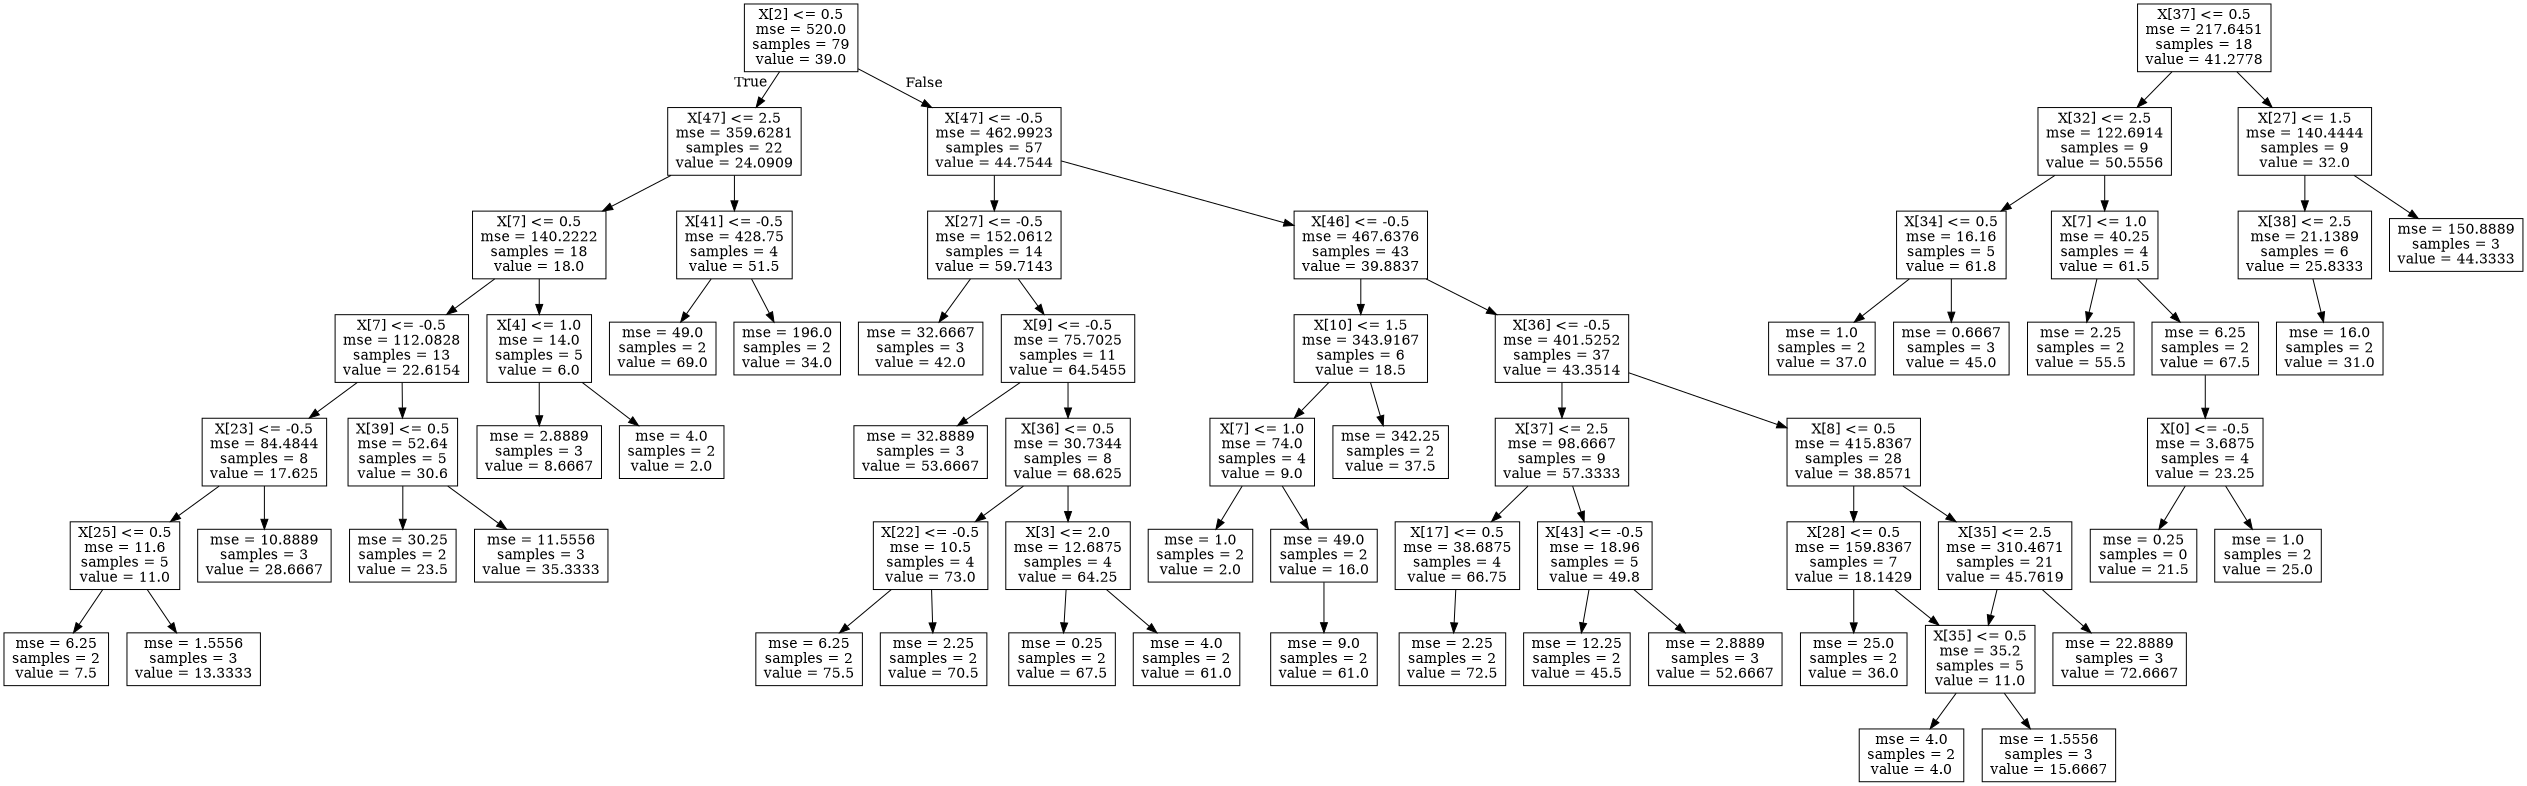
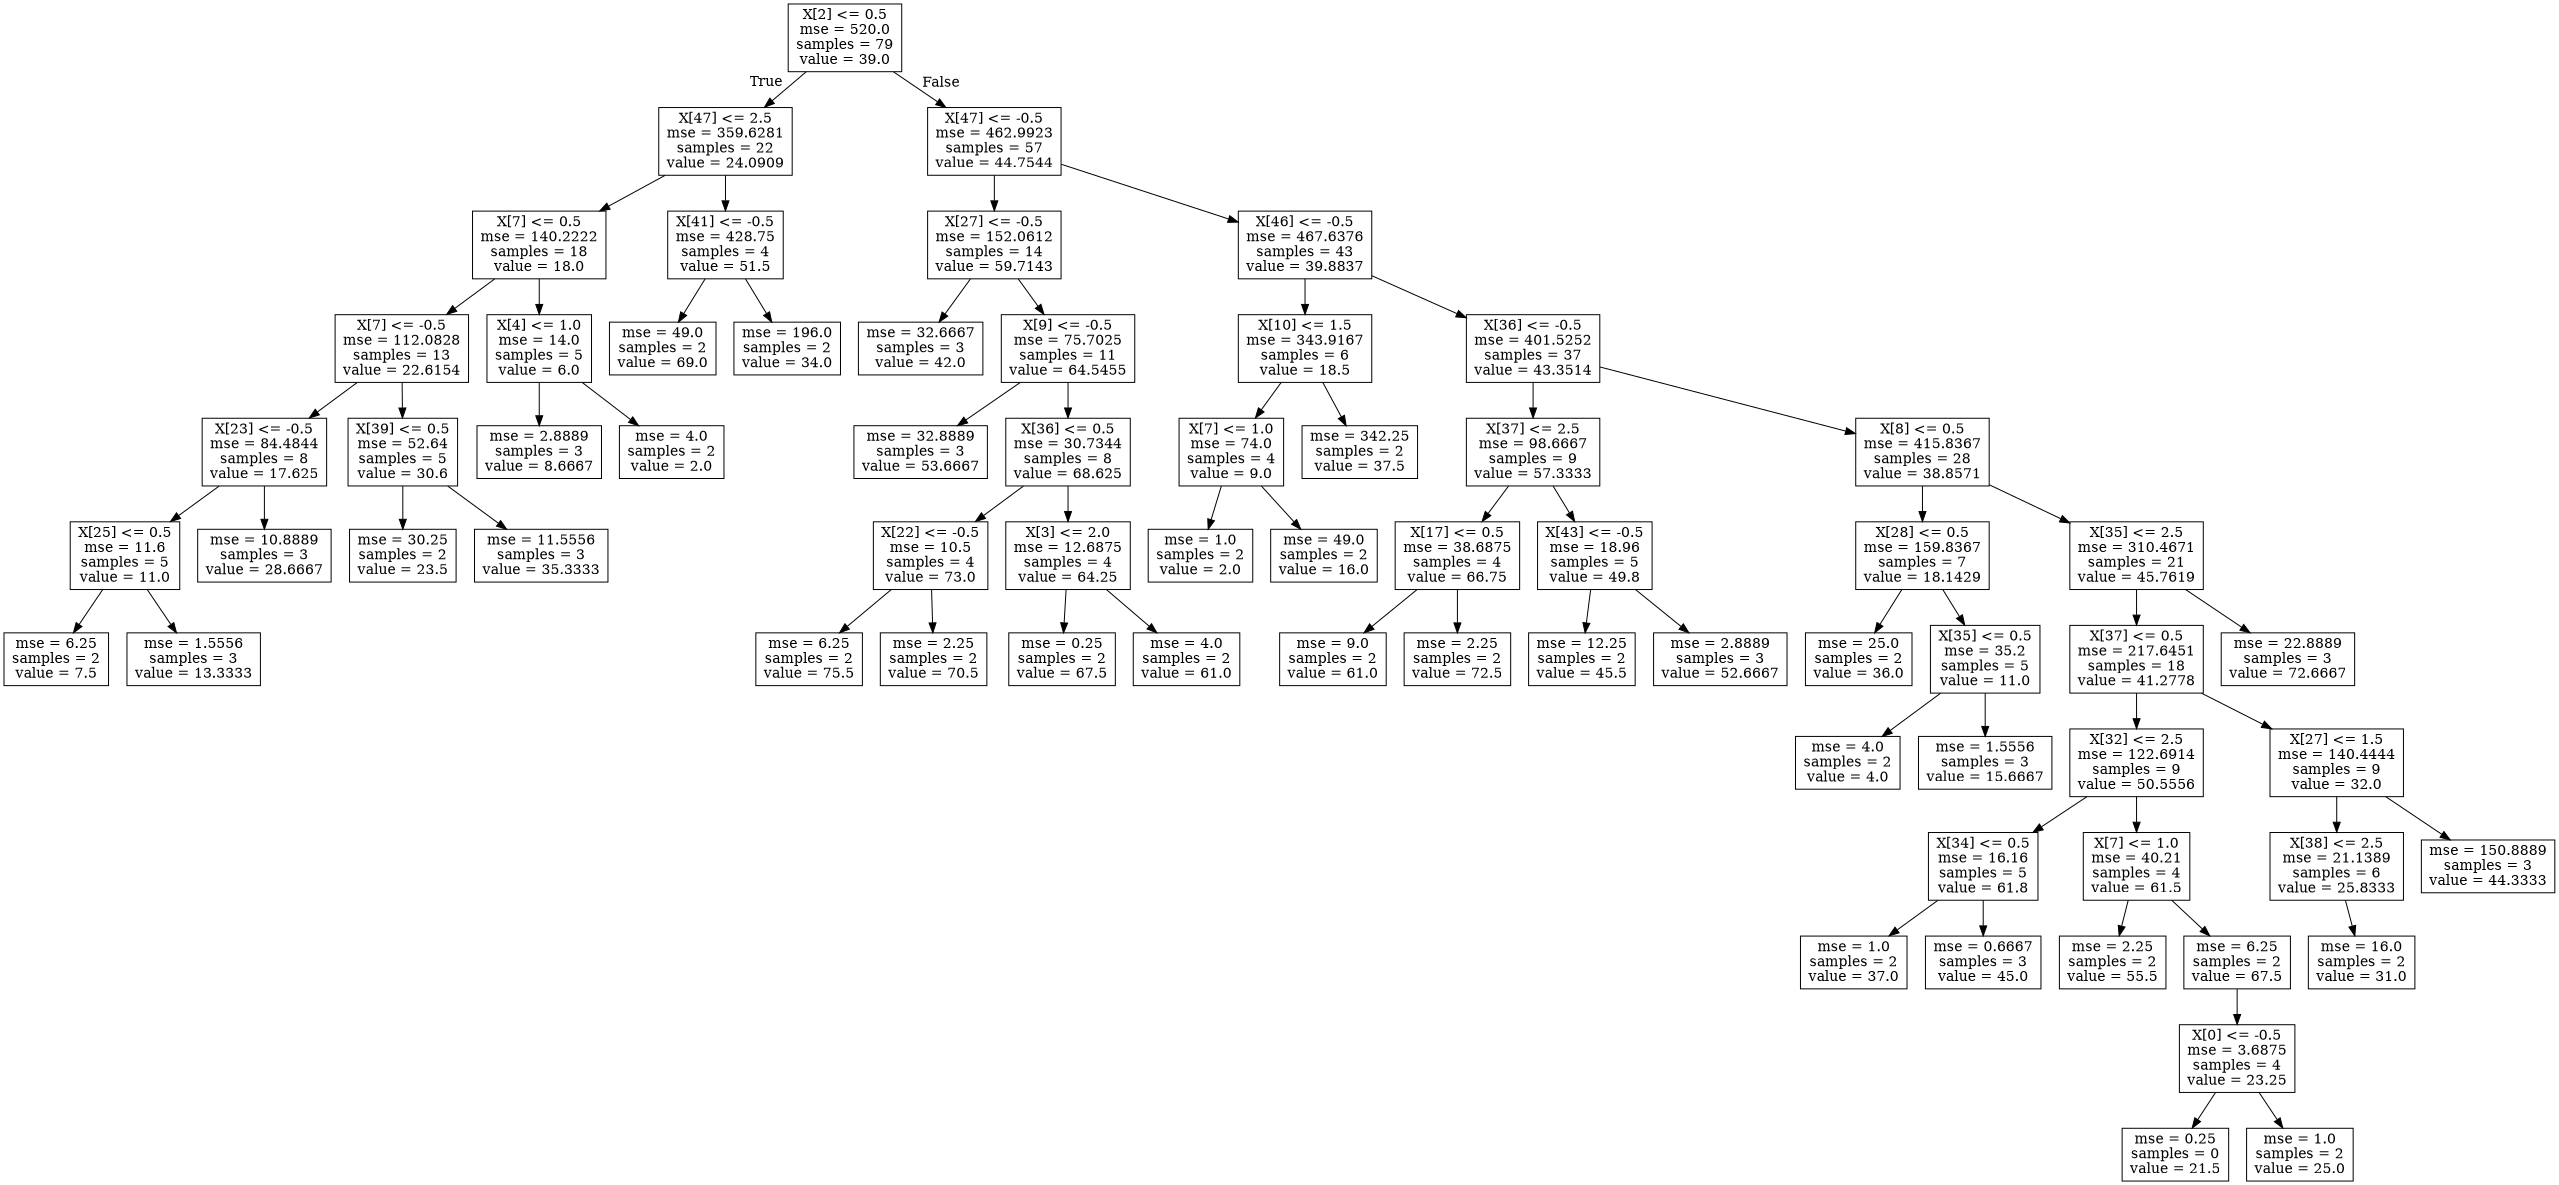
(2105, 245) -> (2137, 866)
(1324, 602) -> (1394, 608)
(1994, 602) -> (2137, 602)
